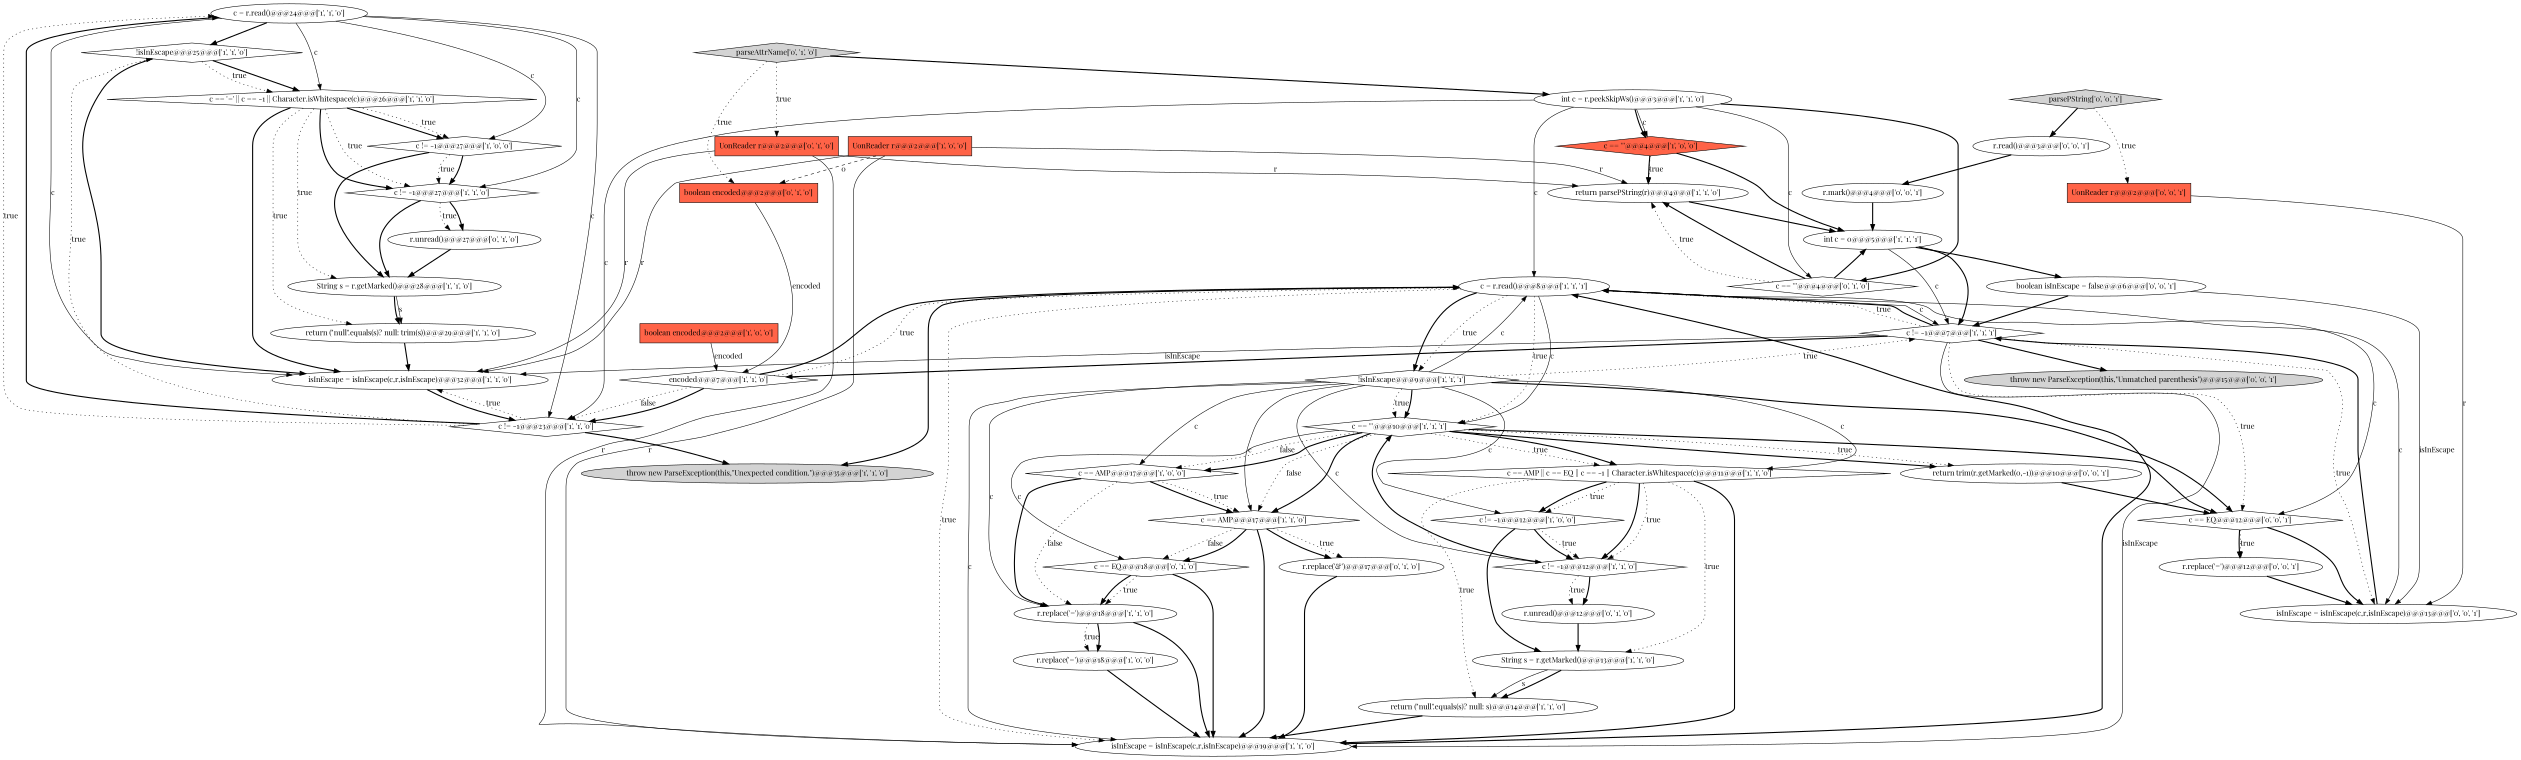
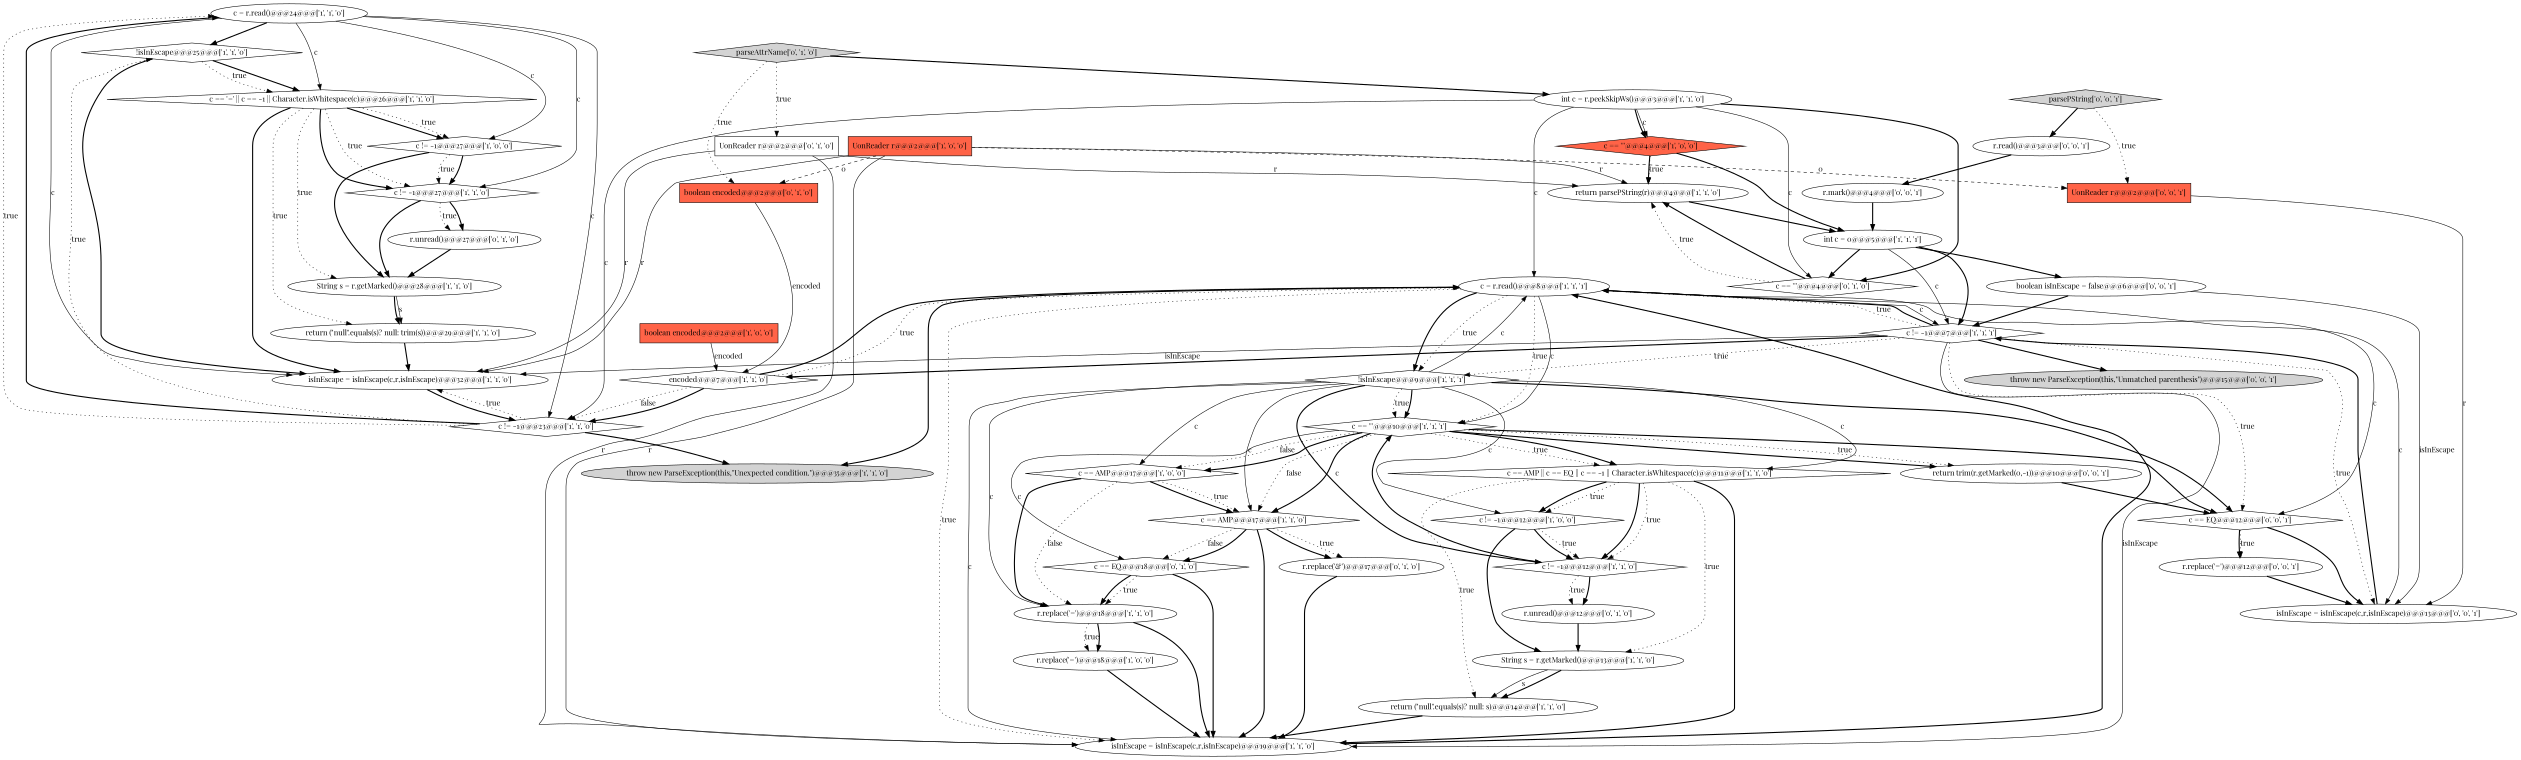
(777, 146) -> (777, 146)
none -> (1572, 162)
(1848, 266) -> (1846, 261)
(1696, 364) -> (1687, 356)
(1360, 506) -> (1360, 506)
